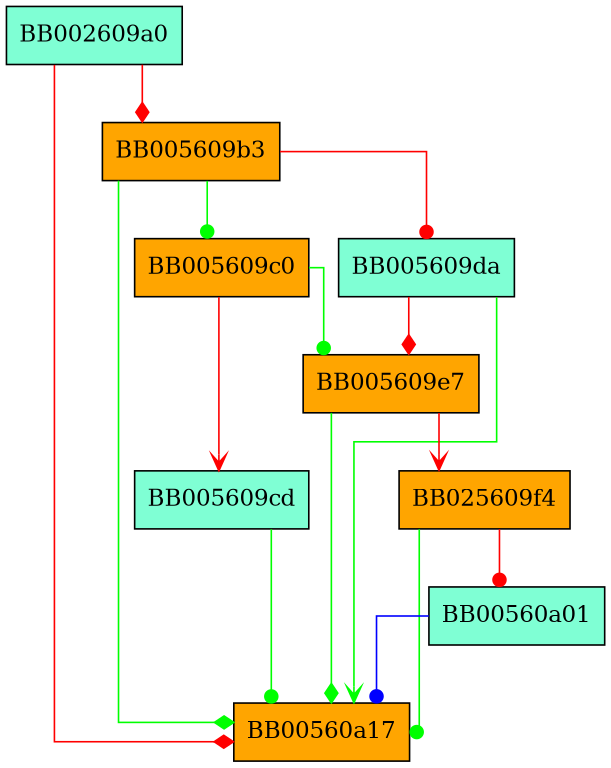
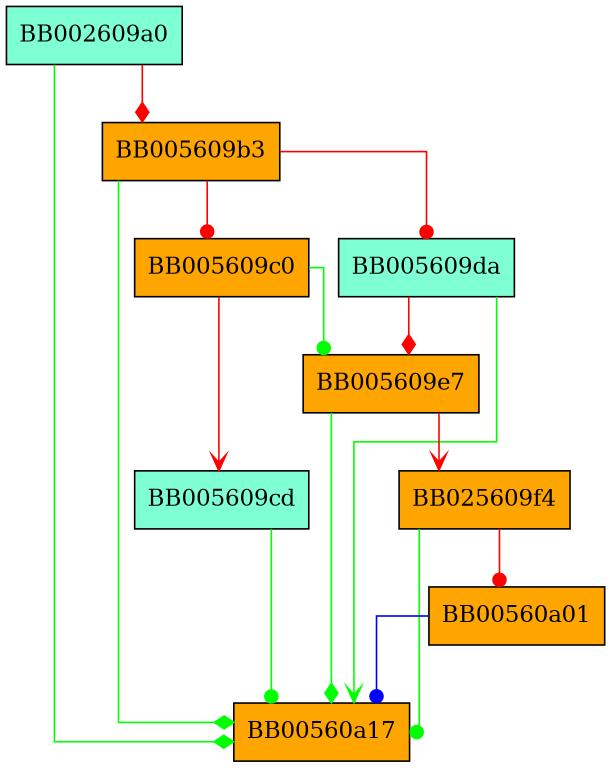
(207, 203) -> (207, 203)
(54, 483) -> (54, 483)
(517, 616) -> (517, 616)
